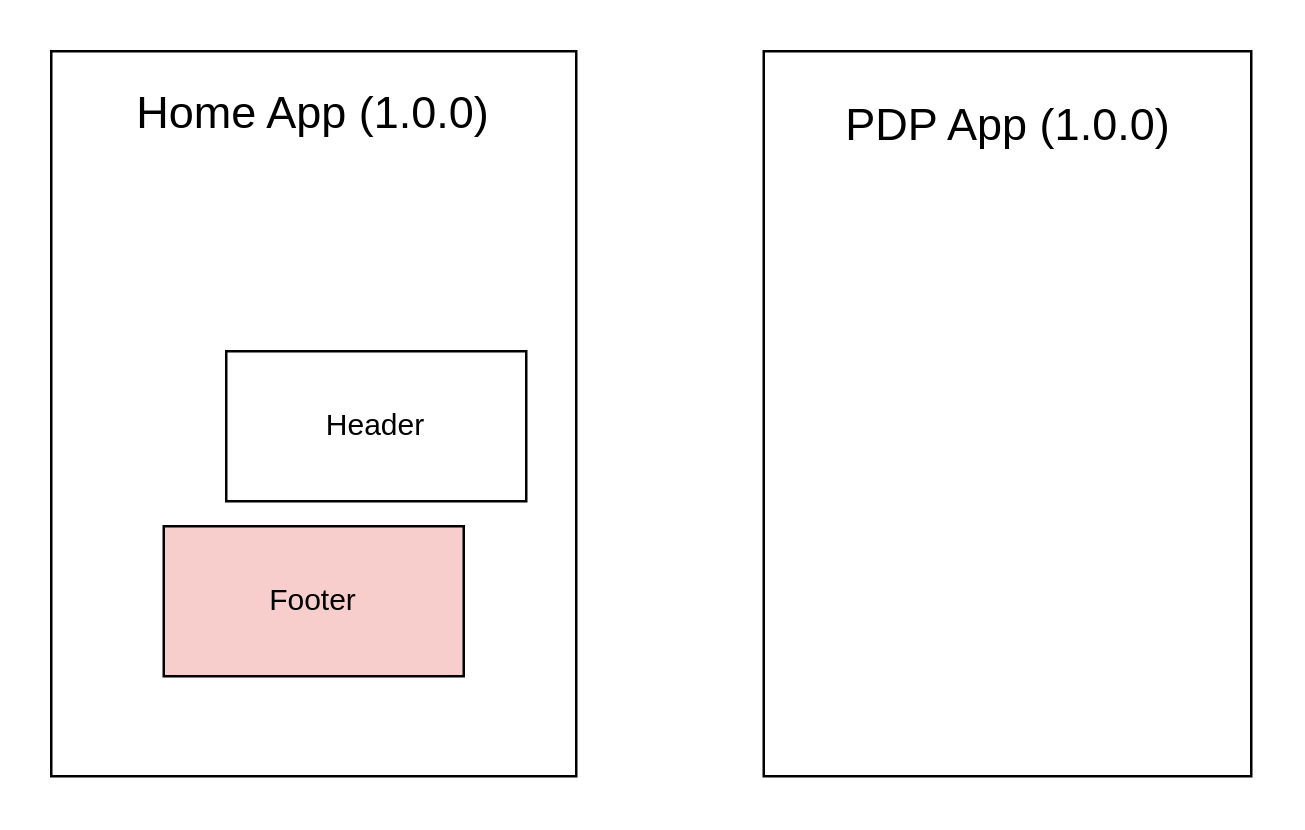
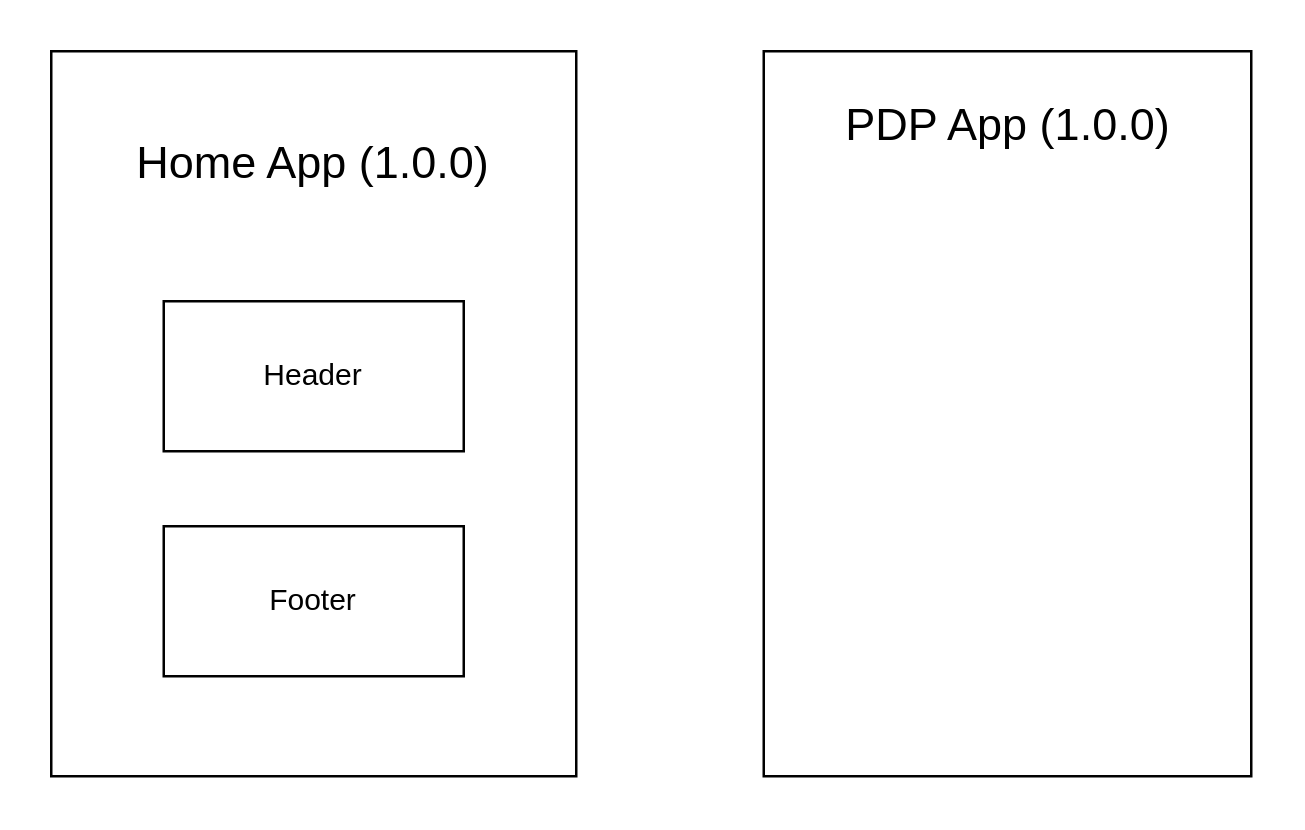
(314, 114) -> (314, 164)
(376, 426) -> (314, 376)
(314, 601) -> (314, 601)
